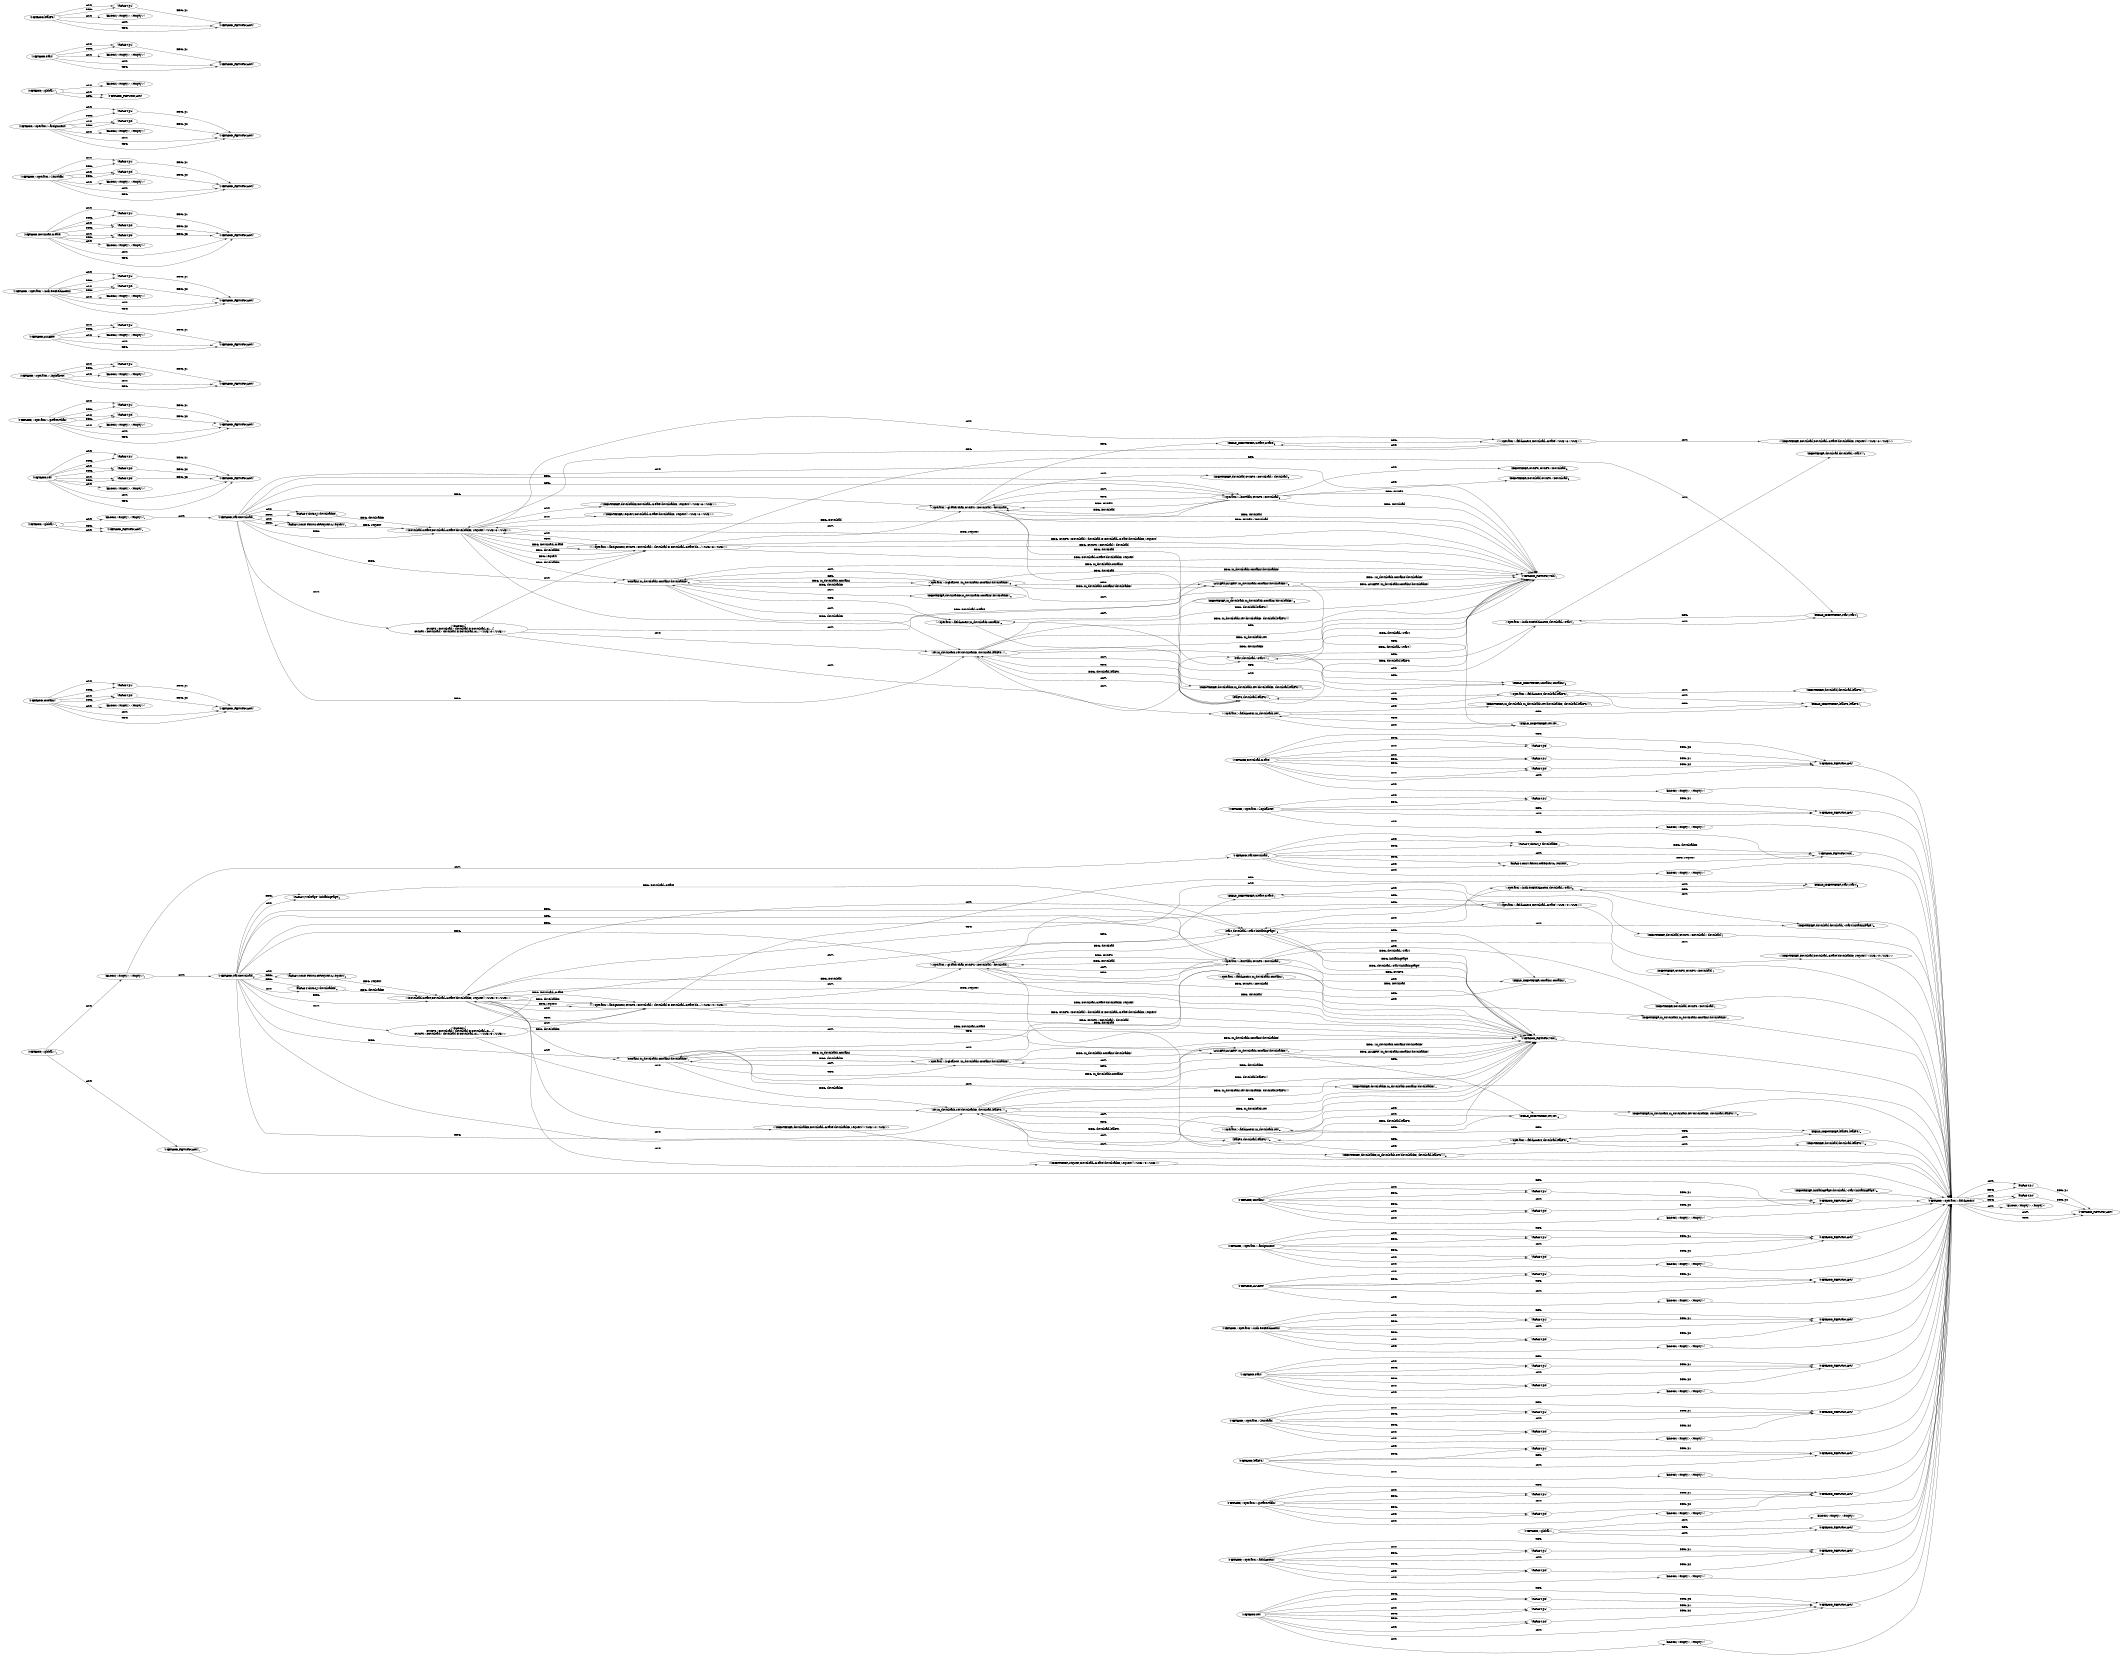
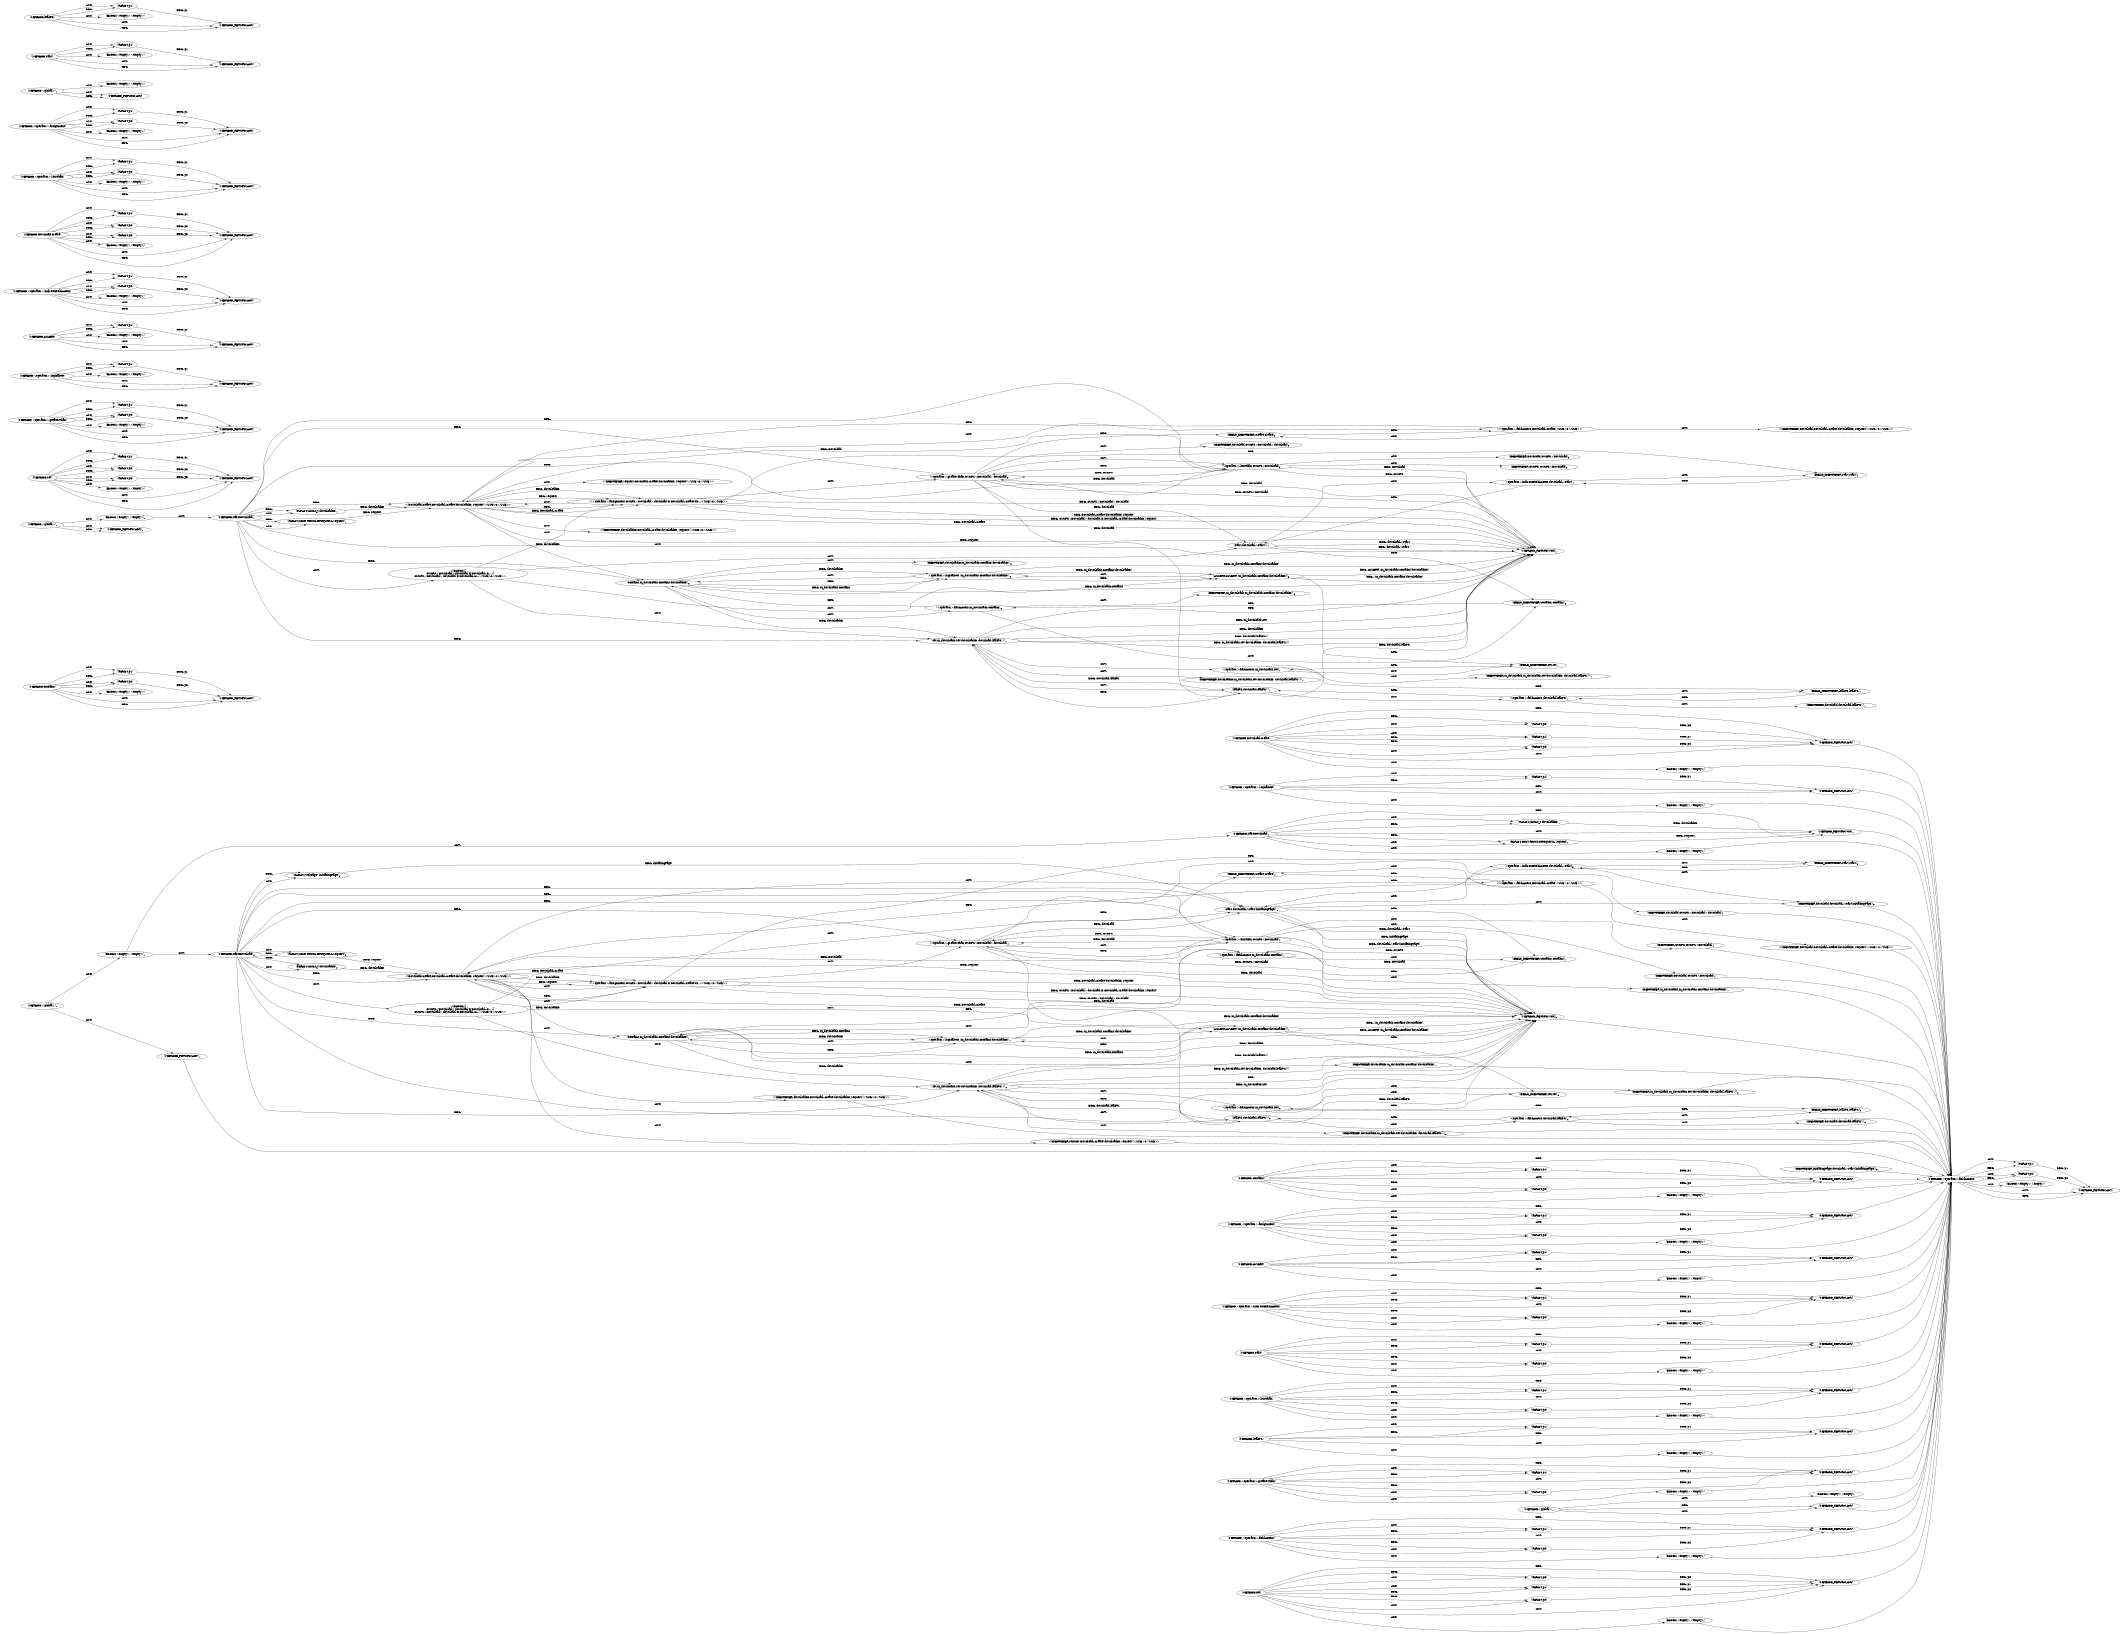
(1836, 454) -> none
(658, 886) -> (658, 864)
